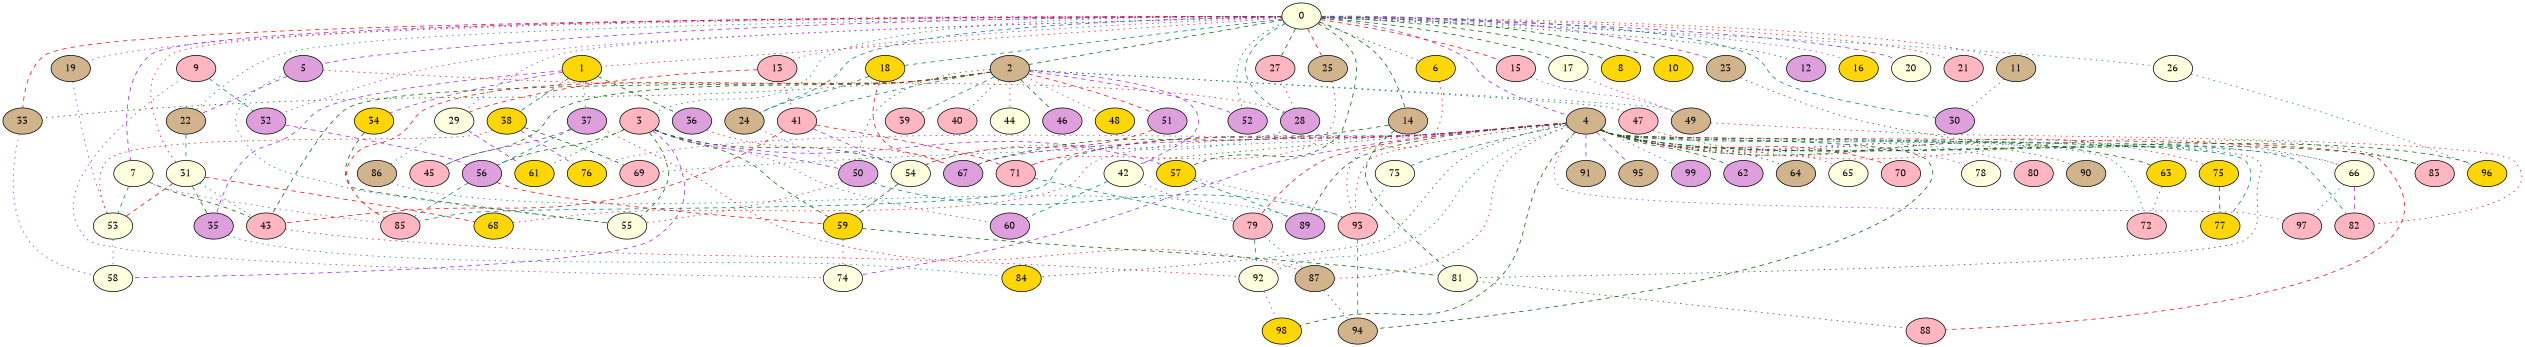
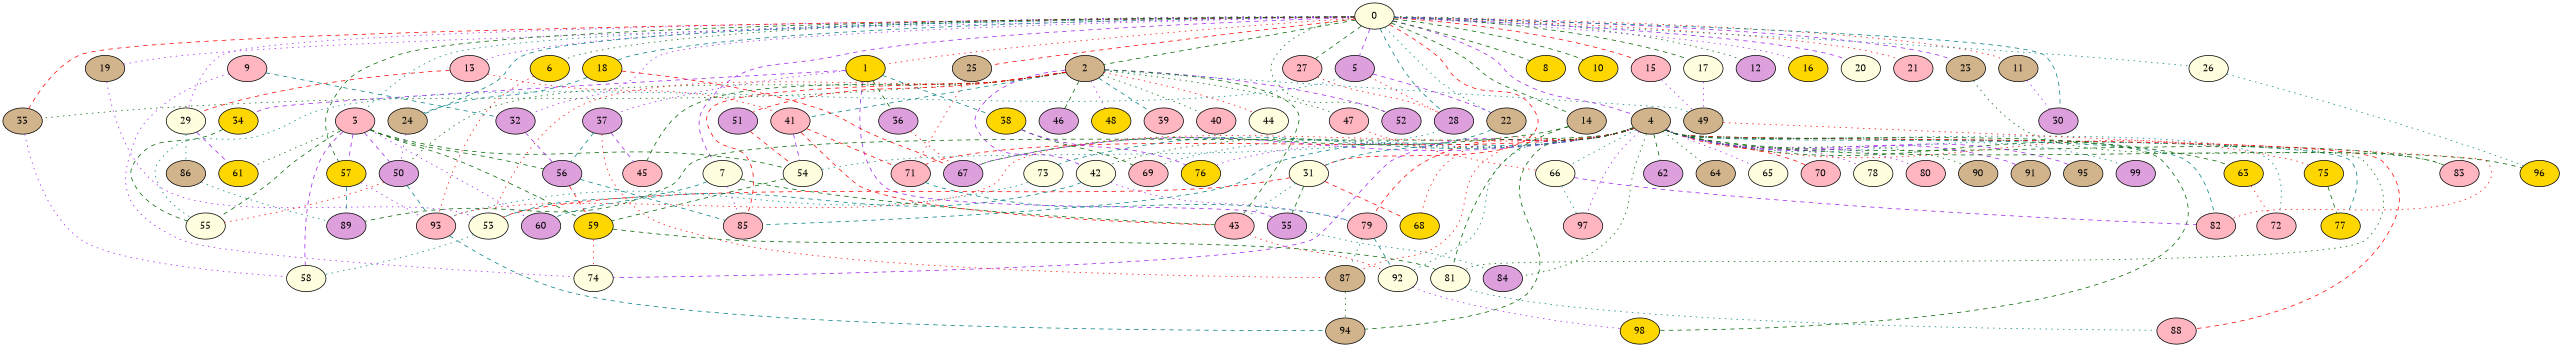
(666, 23) -> (1538, 122)
(260, 141) -> (752, 82)
(1022, 279) -> (1503, 279)
(1692, 305) -> (1792, 322)
